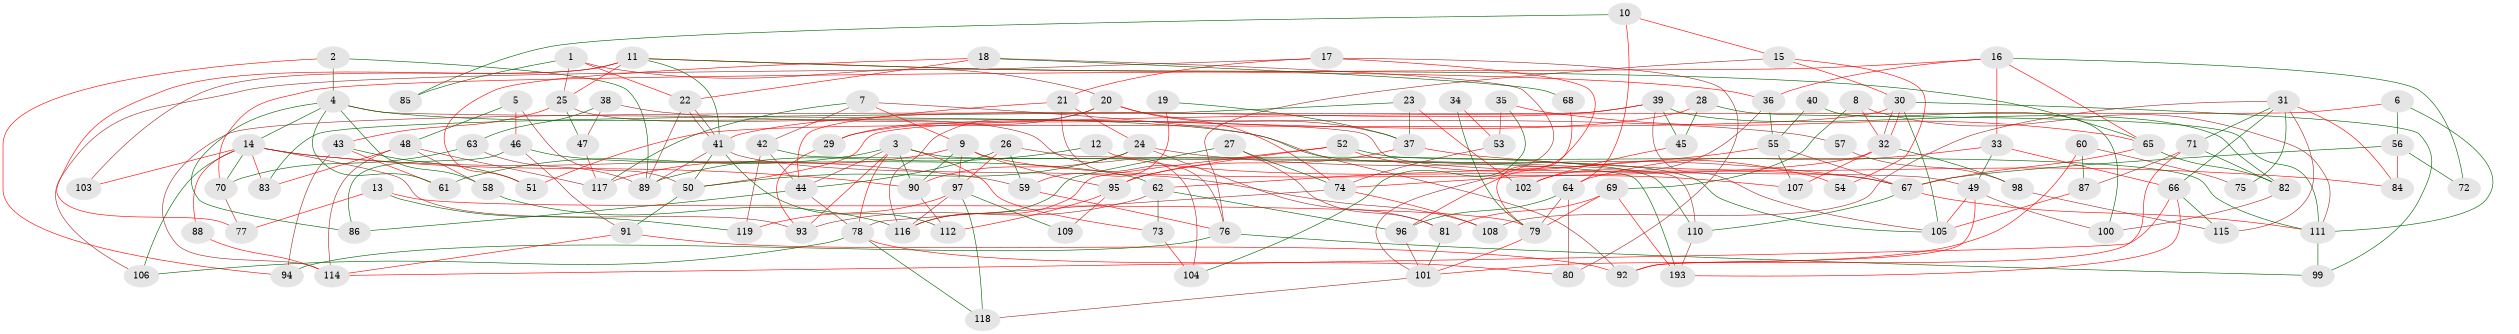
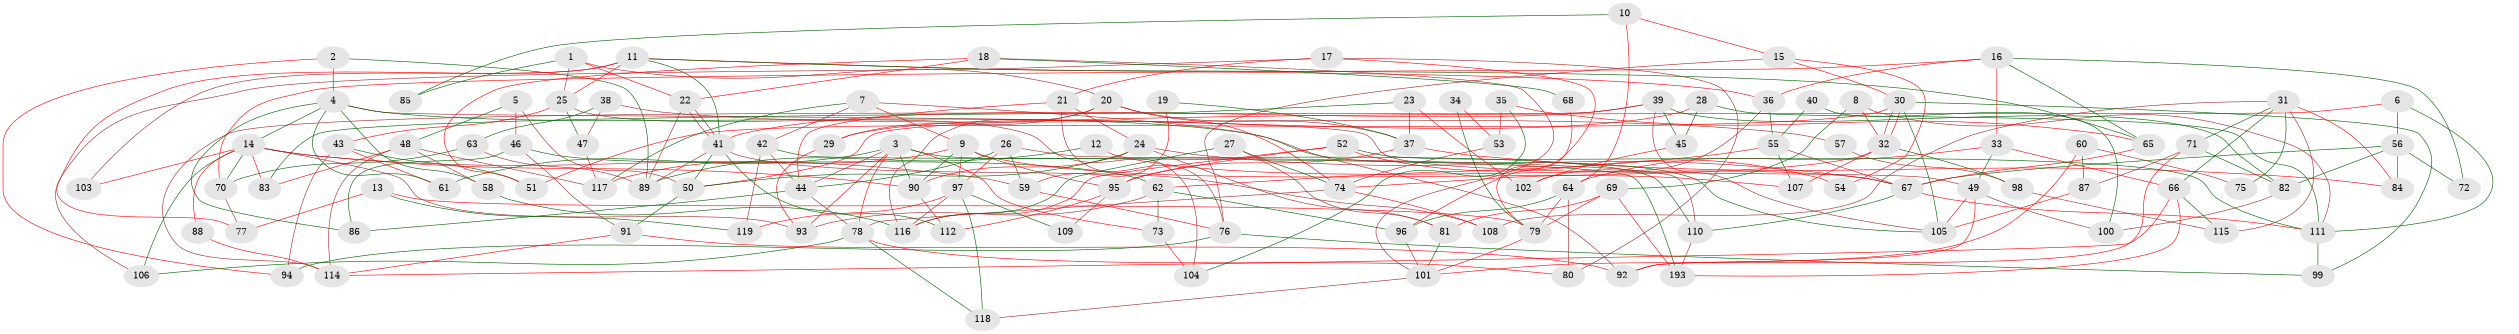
(2073, 101) -> (2073, 101)
(2217, 167) -> (2341, 167)
